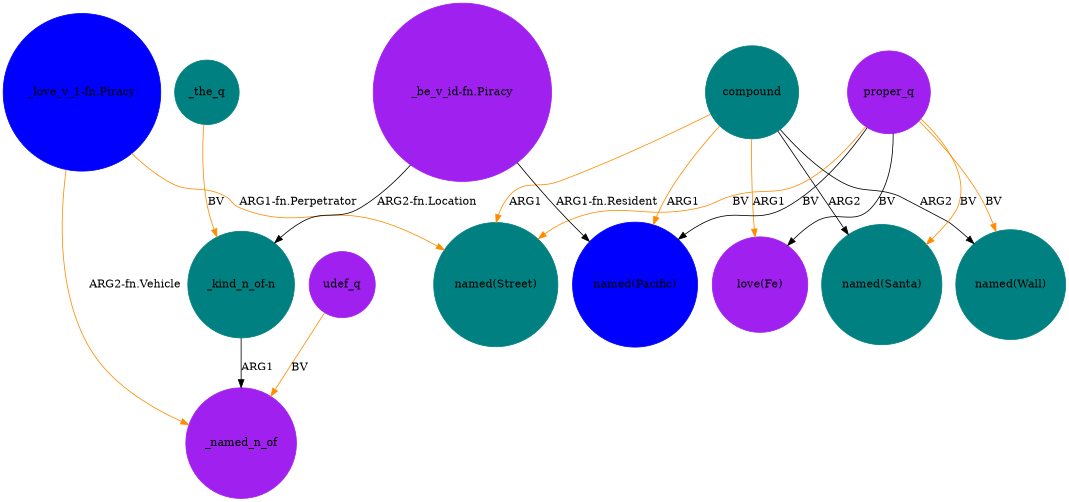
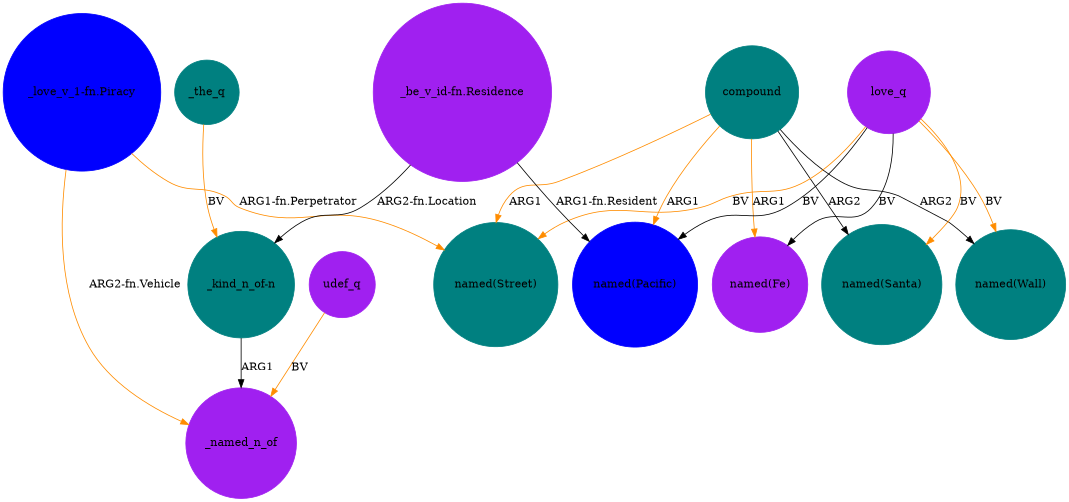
(462, 92) -> (462, 92)
(889, 92) -> (889, 92)
(760, 285) -> (760, 285)
